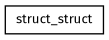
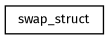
(54, 20) -> (54, 20)
